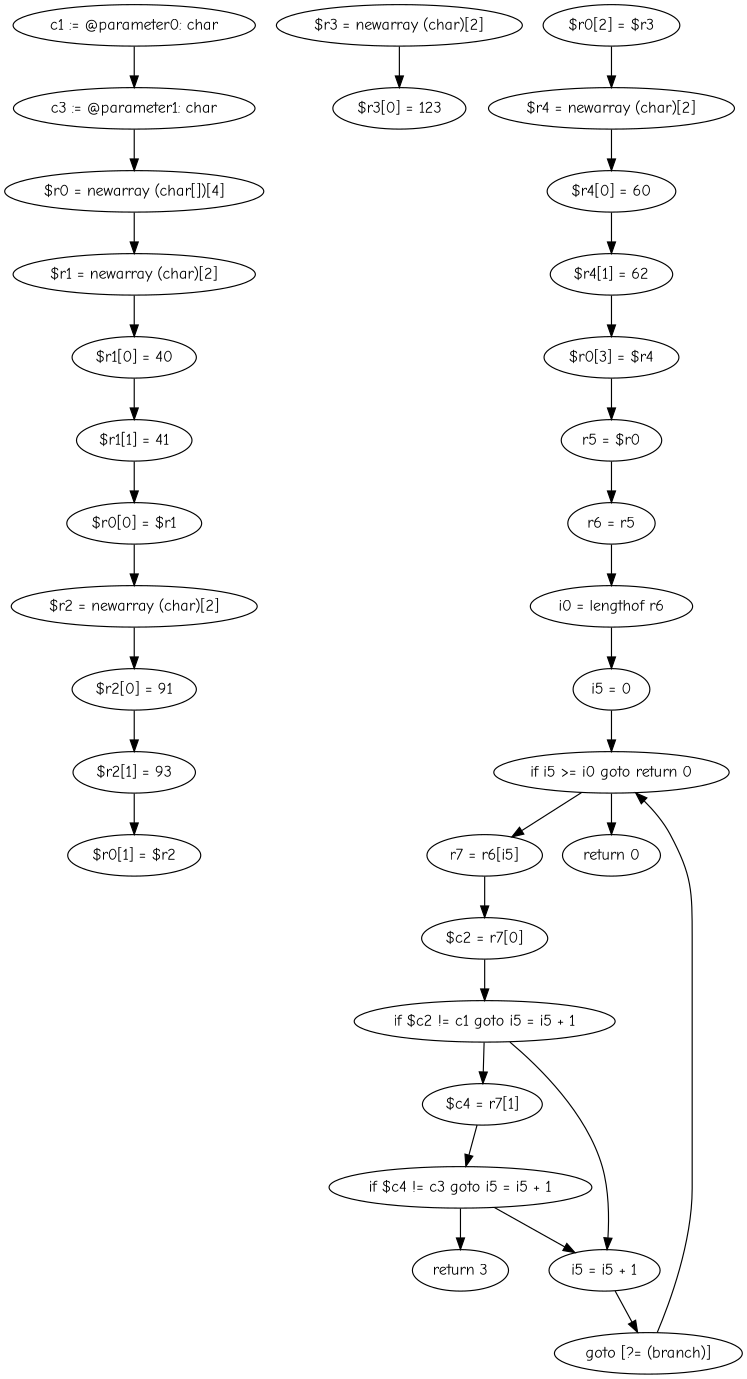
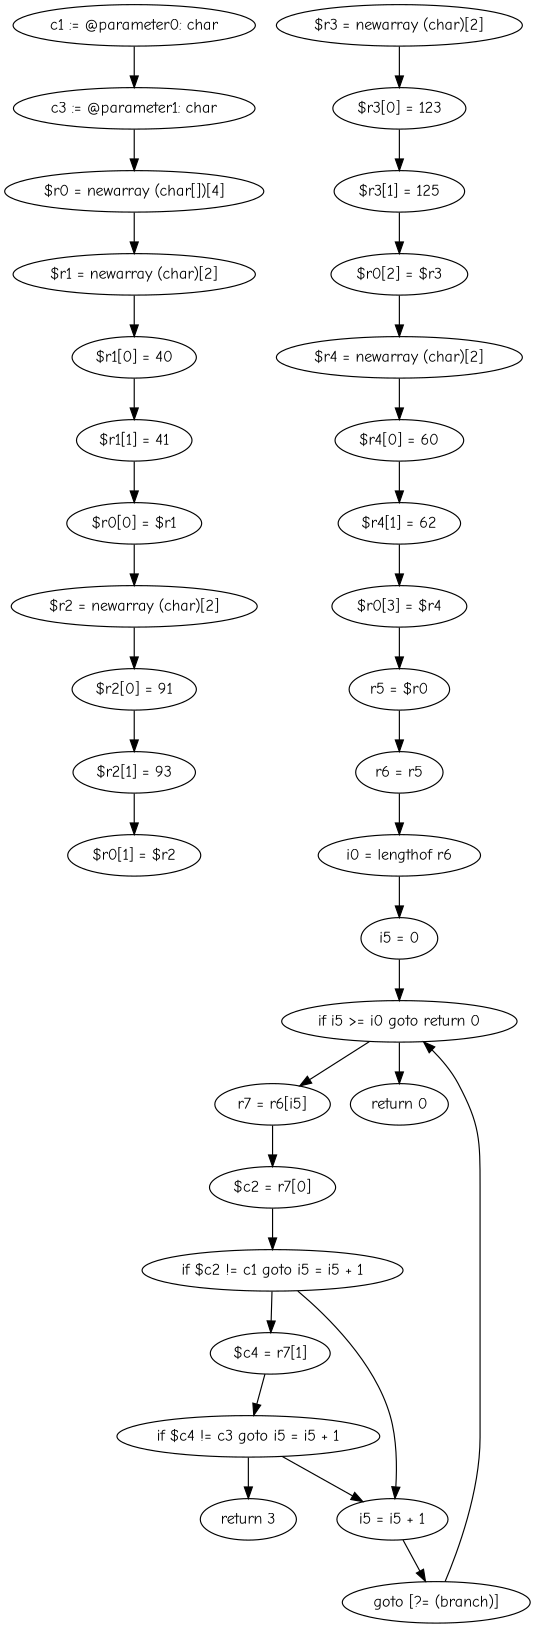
none -> (399, 191)
